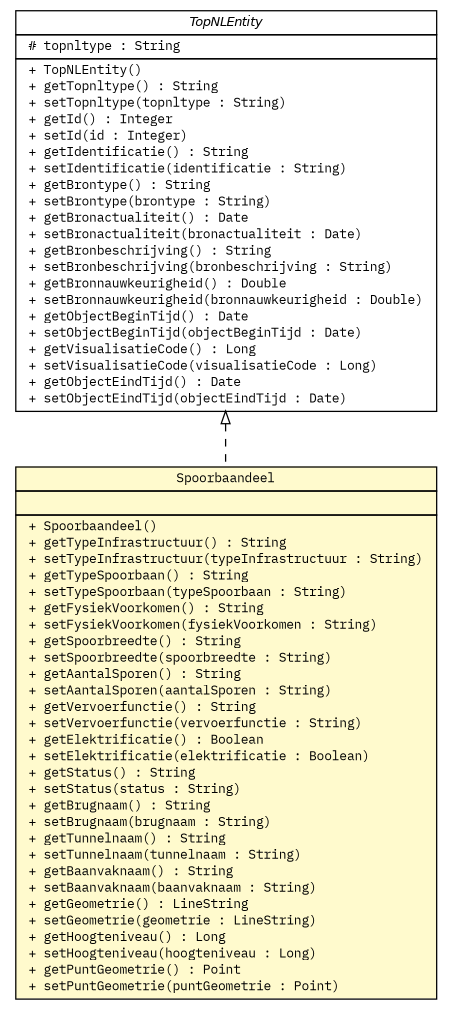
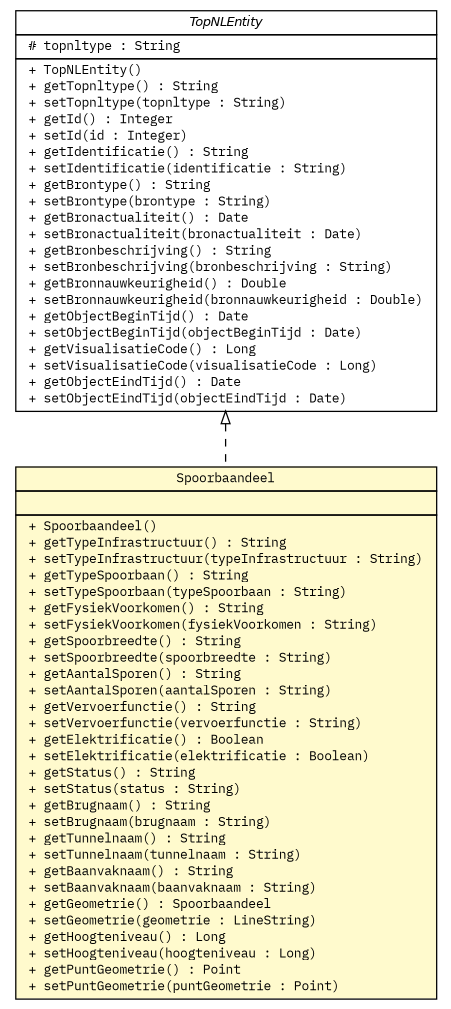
(139, 904) -> (150, 904)
